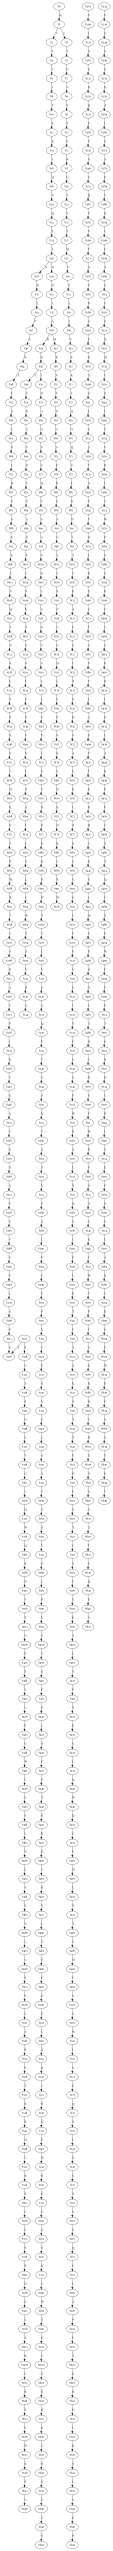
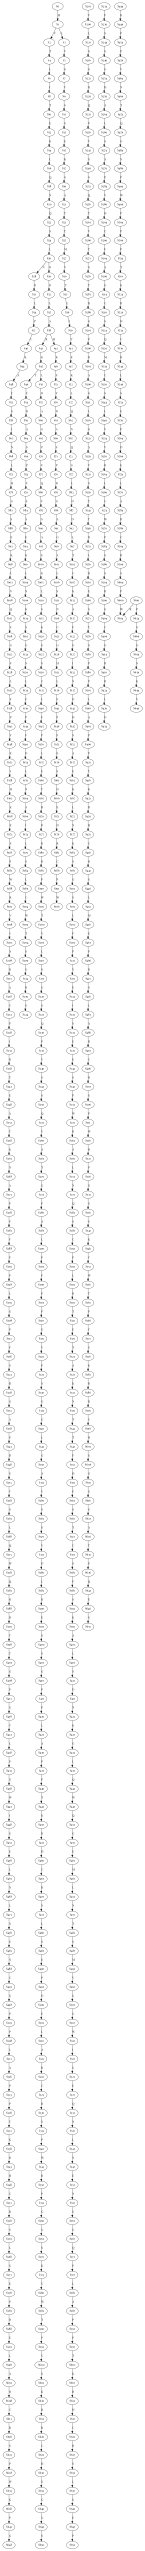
(104, 745) -> none
(17, 1347) -> (9, 1365)
(104, 1383) -> (129, 609)
